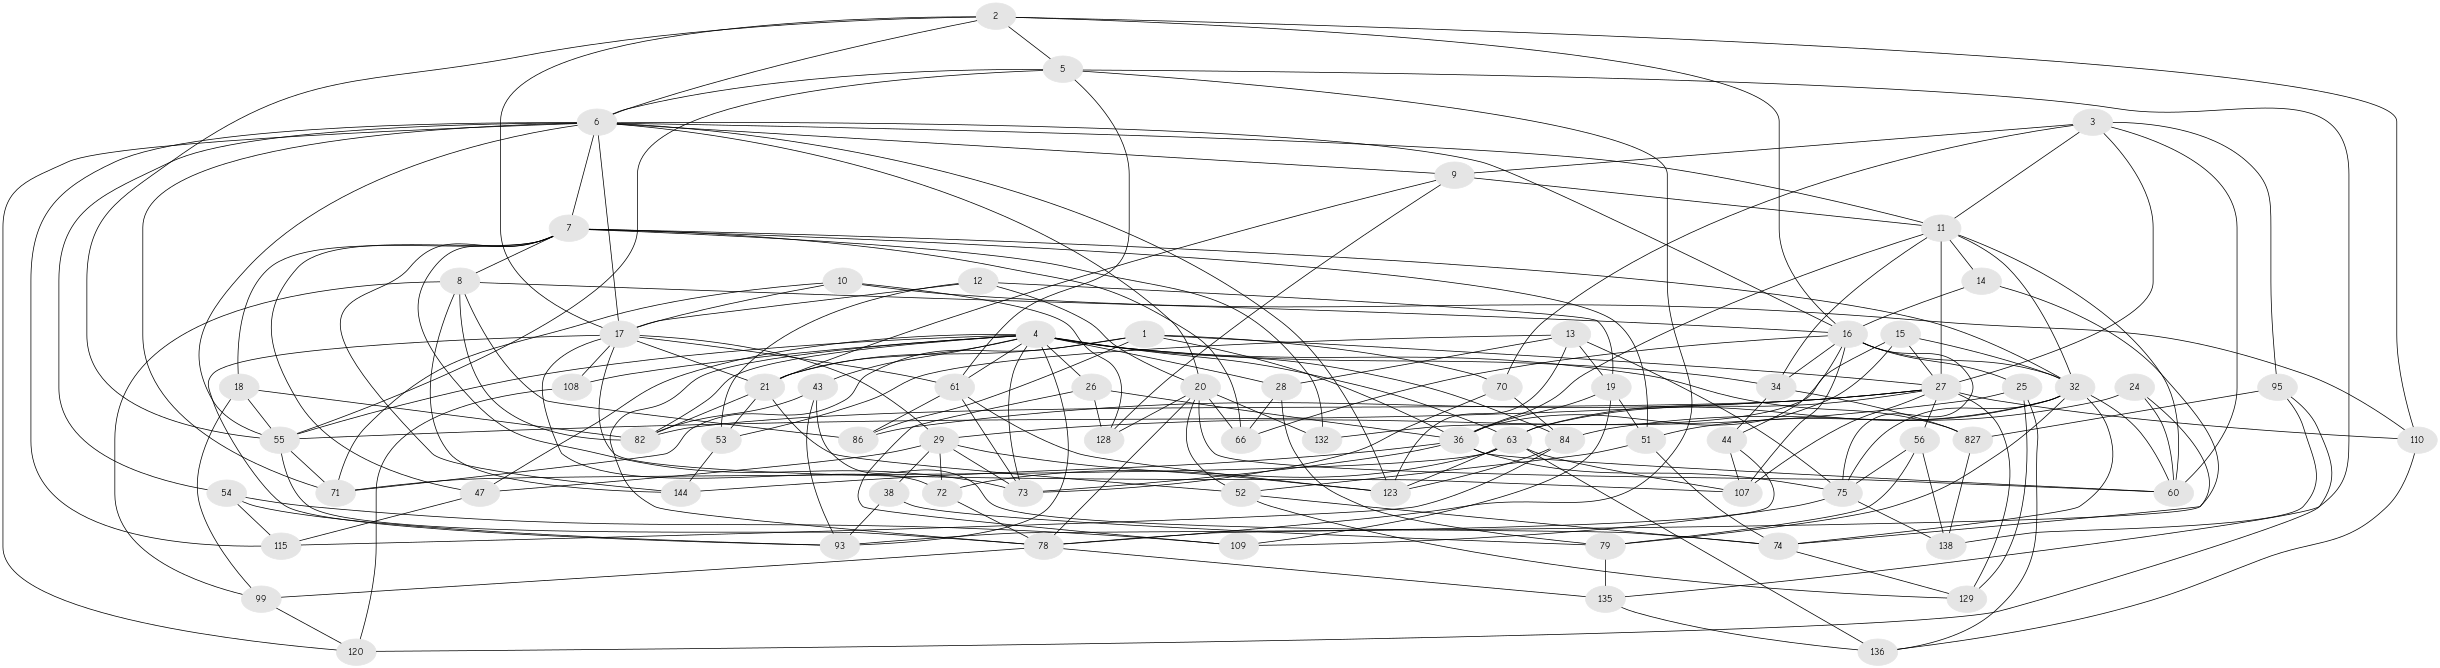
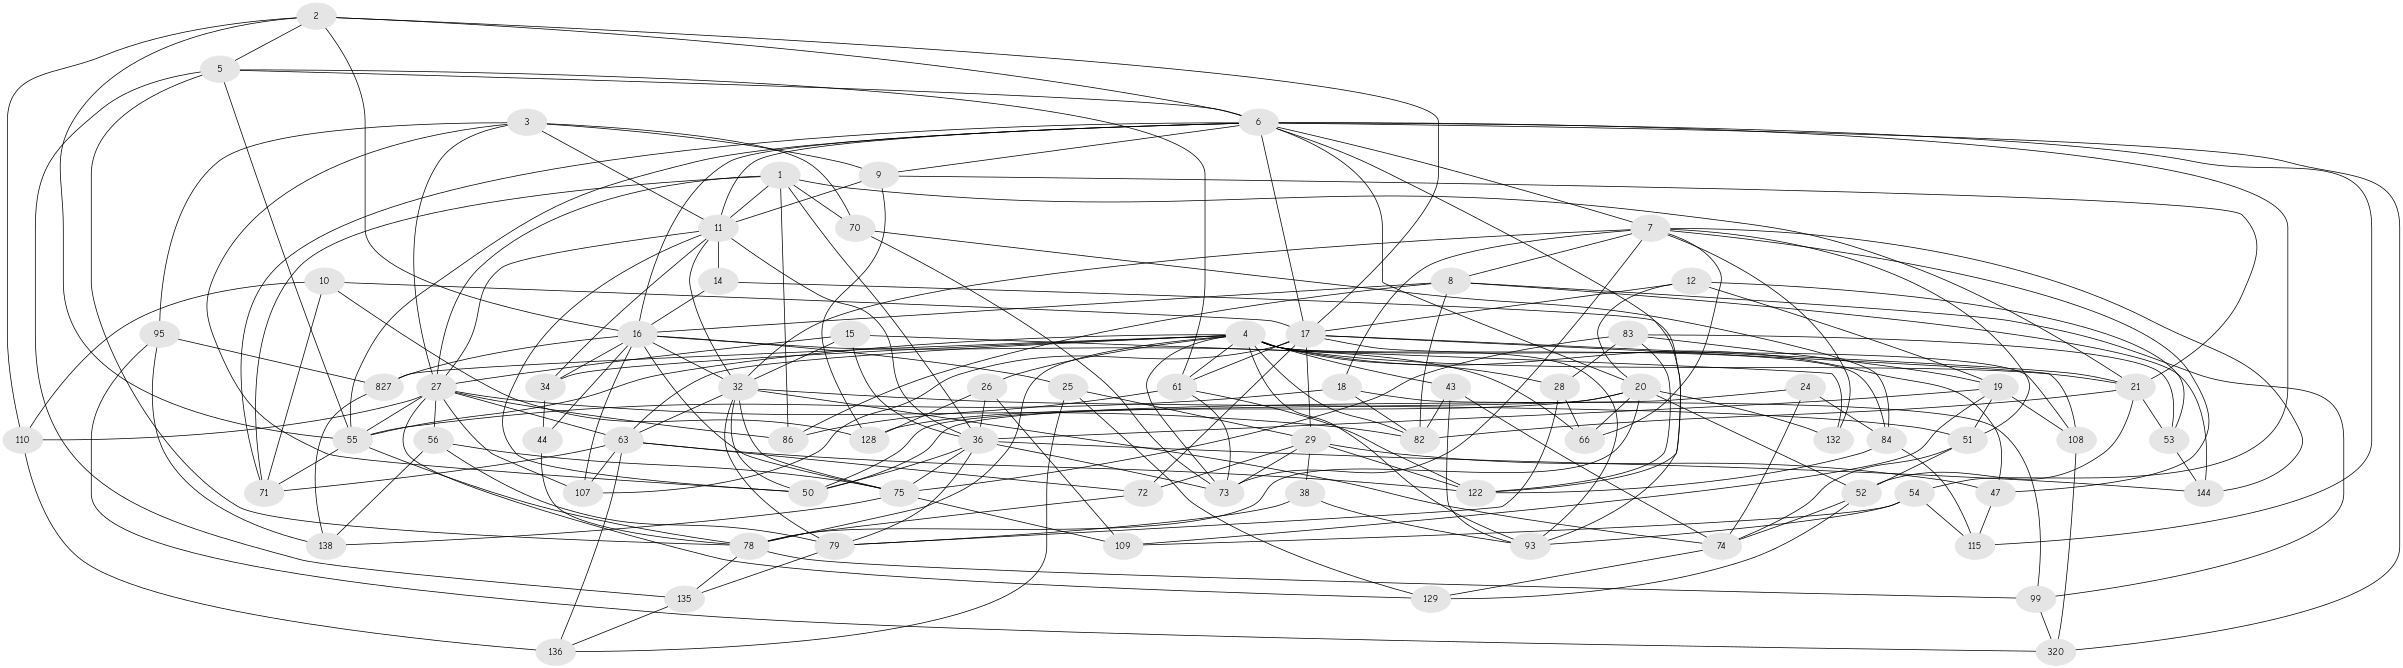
none -> (749, 202)
(1571, 334) -> (1628, 334)
(1869, 406) -> (507, 351)
none -> (2038, 414)
(1734, 466) -> none
(1391, 493) -> (1476, 493)
(2174, 493) -> (808, 493)
none -> (915, 514)
(356, 652) -> (2056, 652)
